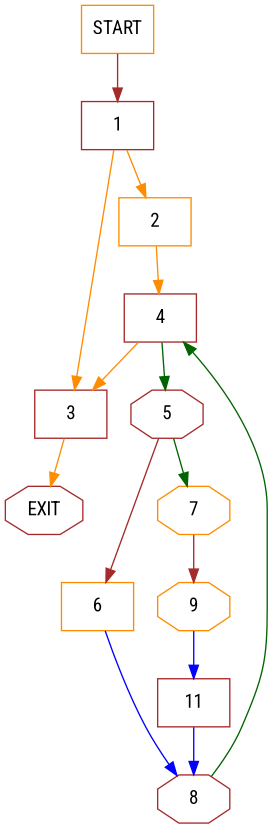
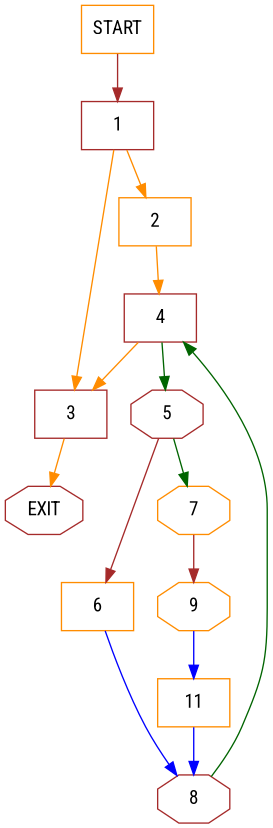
(194, 703) -> (194, 703)
